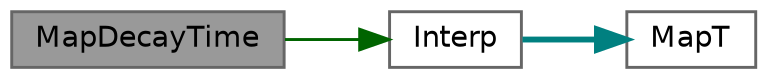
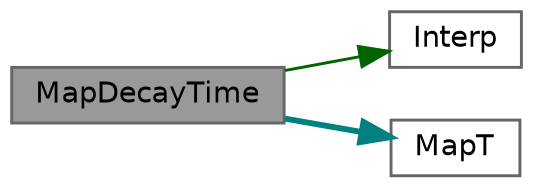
(560, 40) -> (323, 125)
